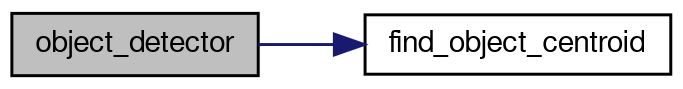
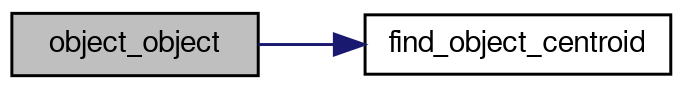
(135, 45) -> (135, 45)
